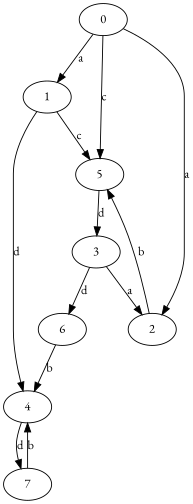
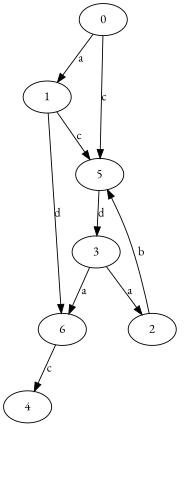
(184, 155) -> none
(13, 245) -> (54, 209)
(84, 291) -> (84, 291)
(50, 368) -> (50, 368)
(28, 484) -> none
